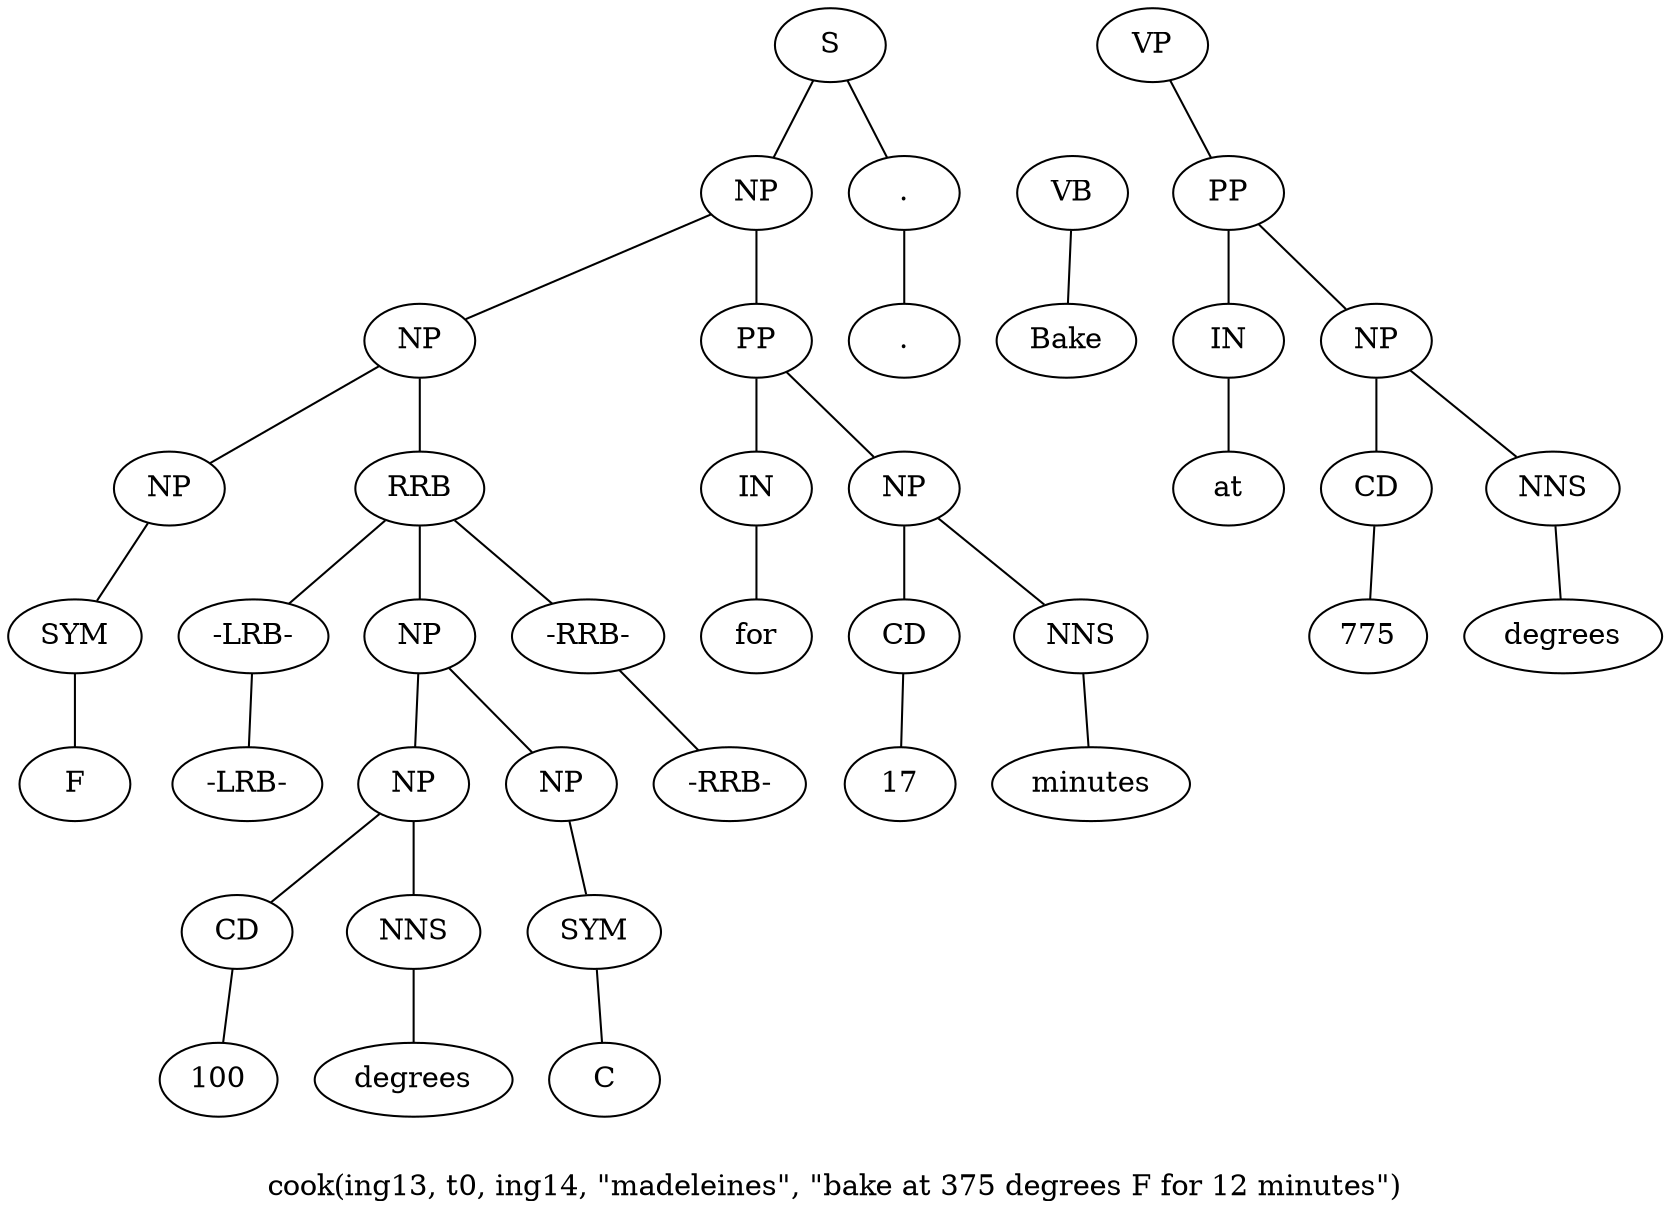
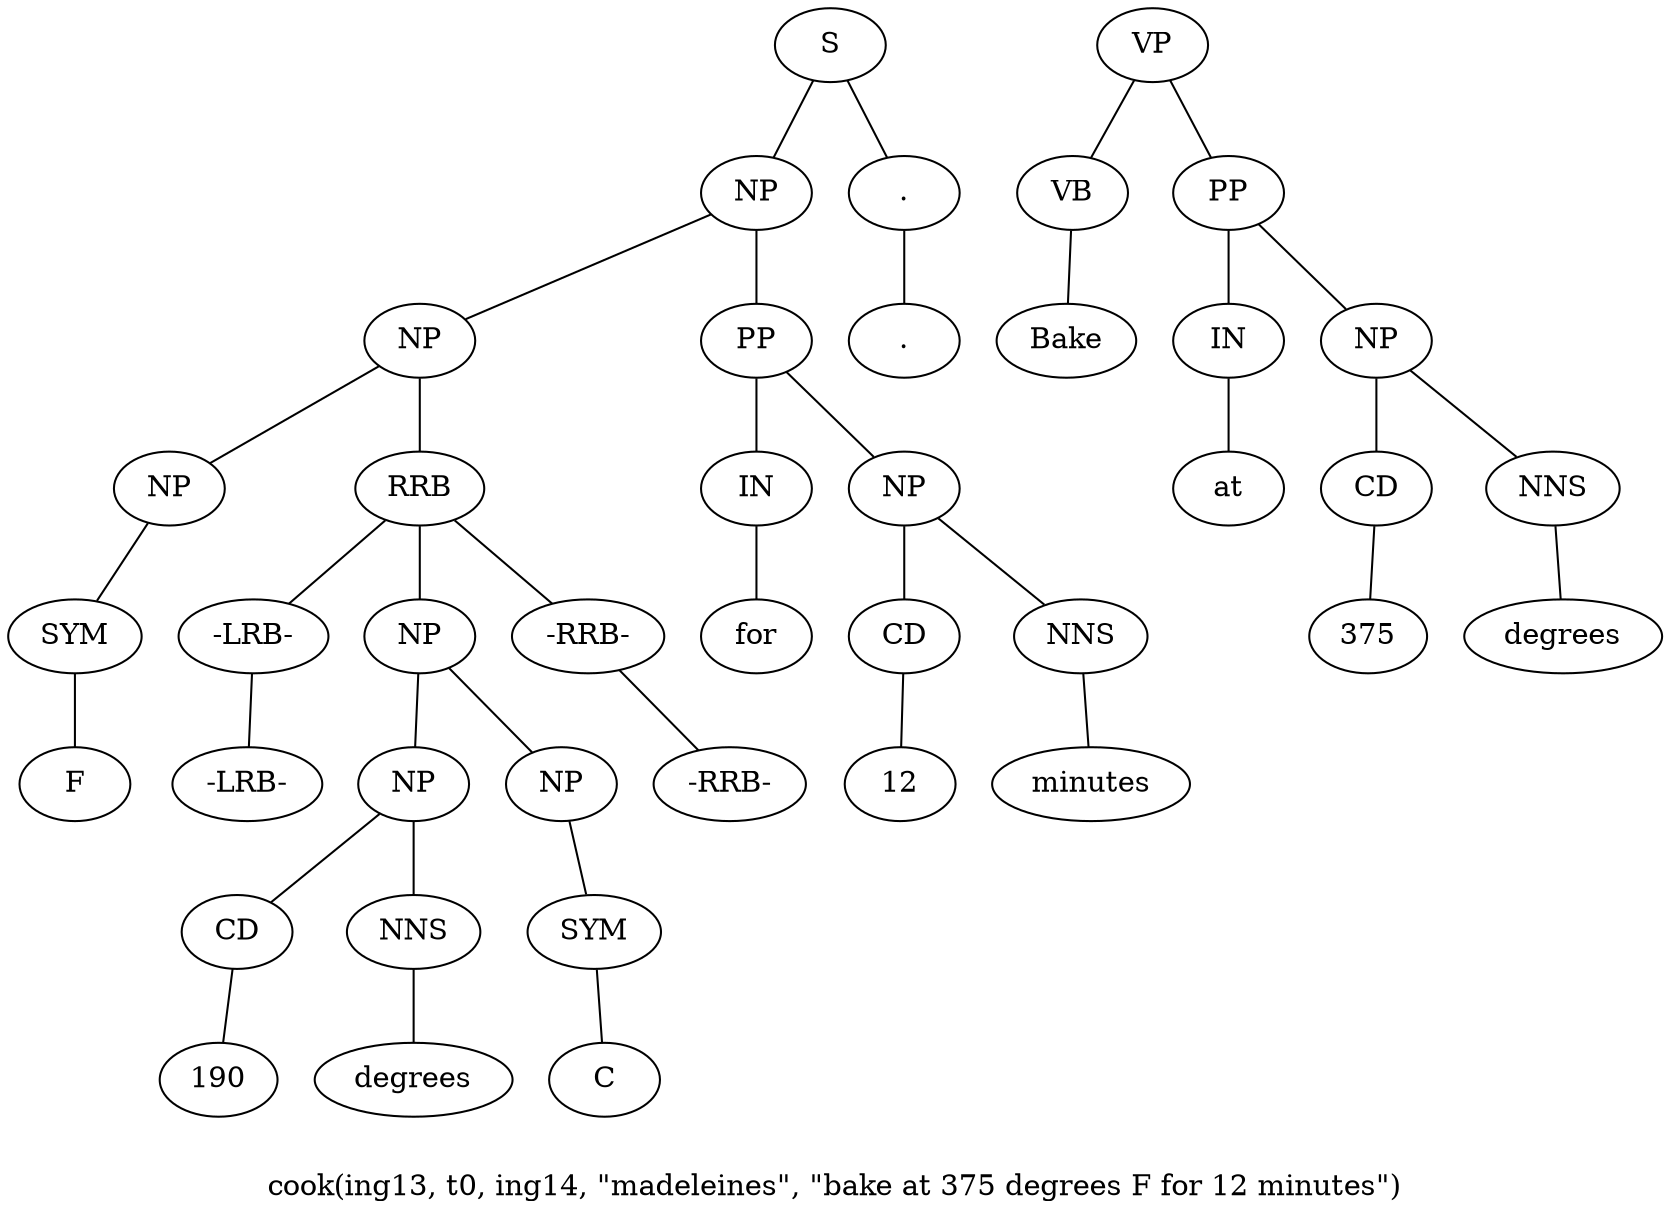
none -> (1113, 119)
(1368, 636) -> (1368, 636)
(900, 784) -> (900, 784)
(219, 1080) -> (219, 1080)
